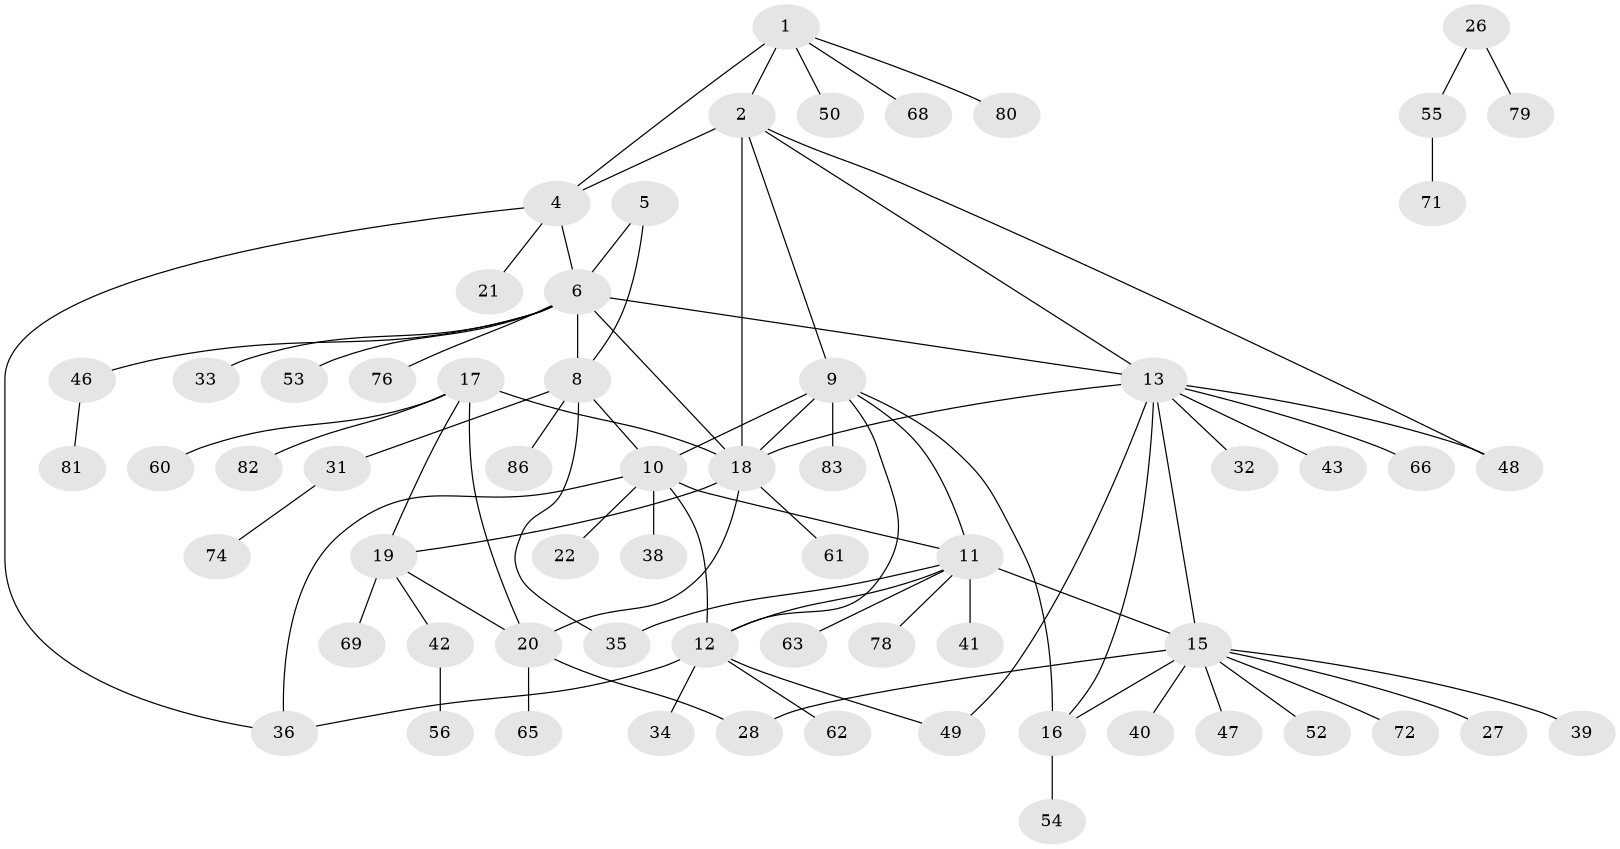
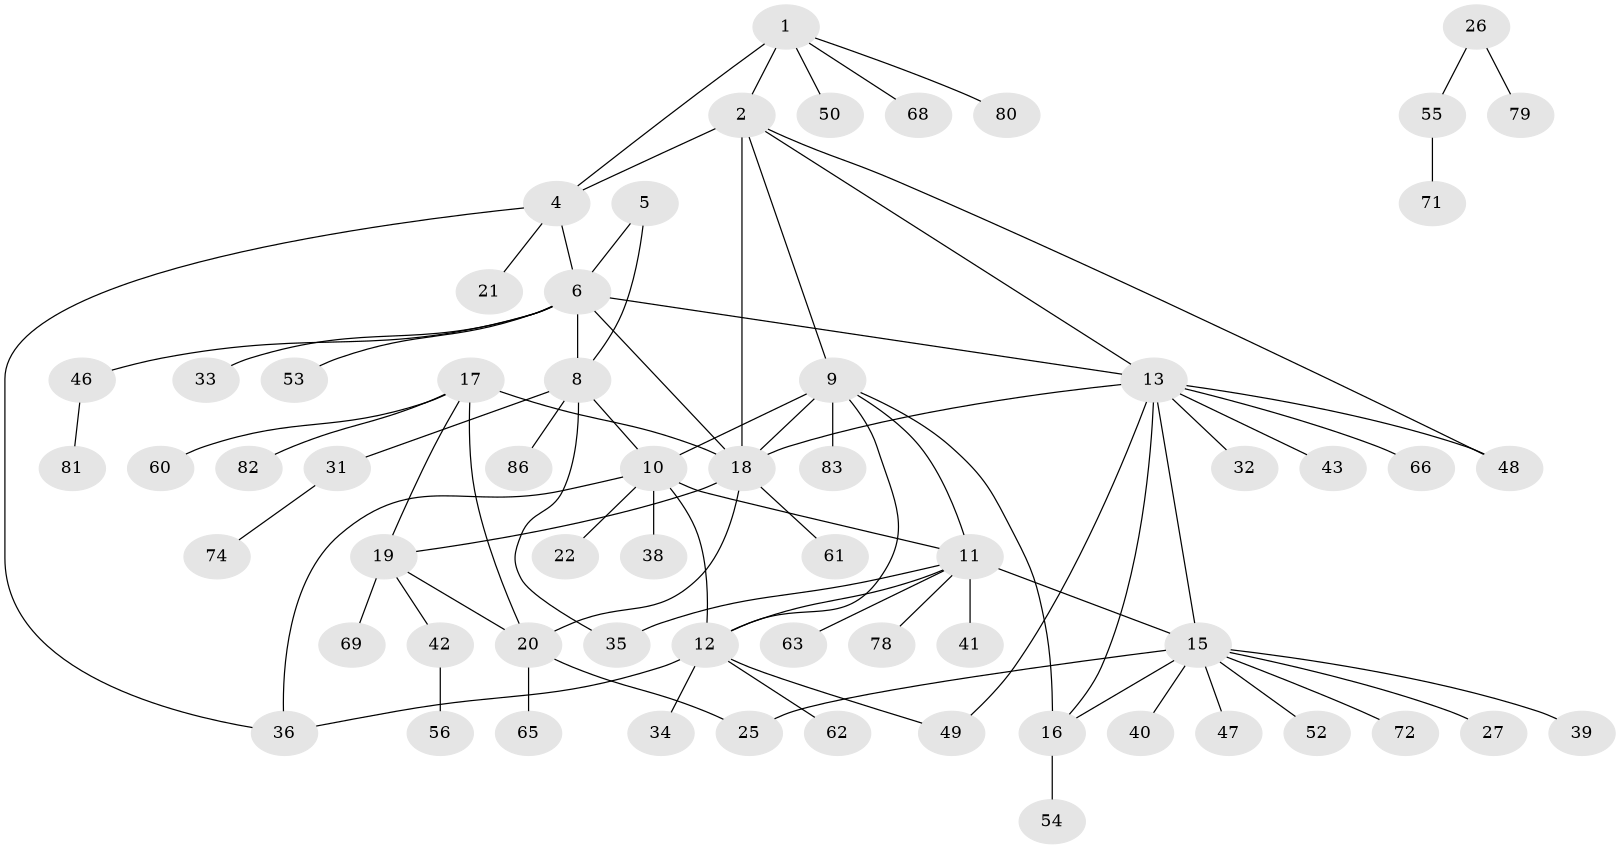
(383, 380) -> none
(749, 733) -> (749, 733)
